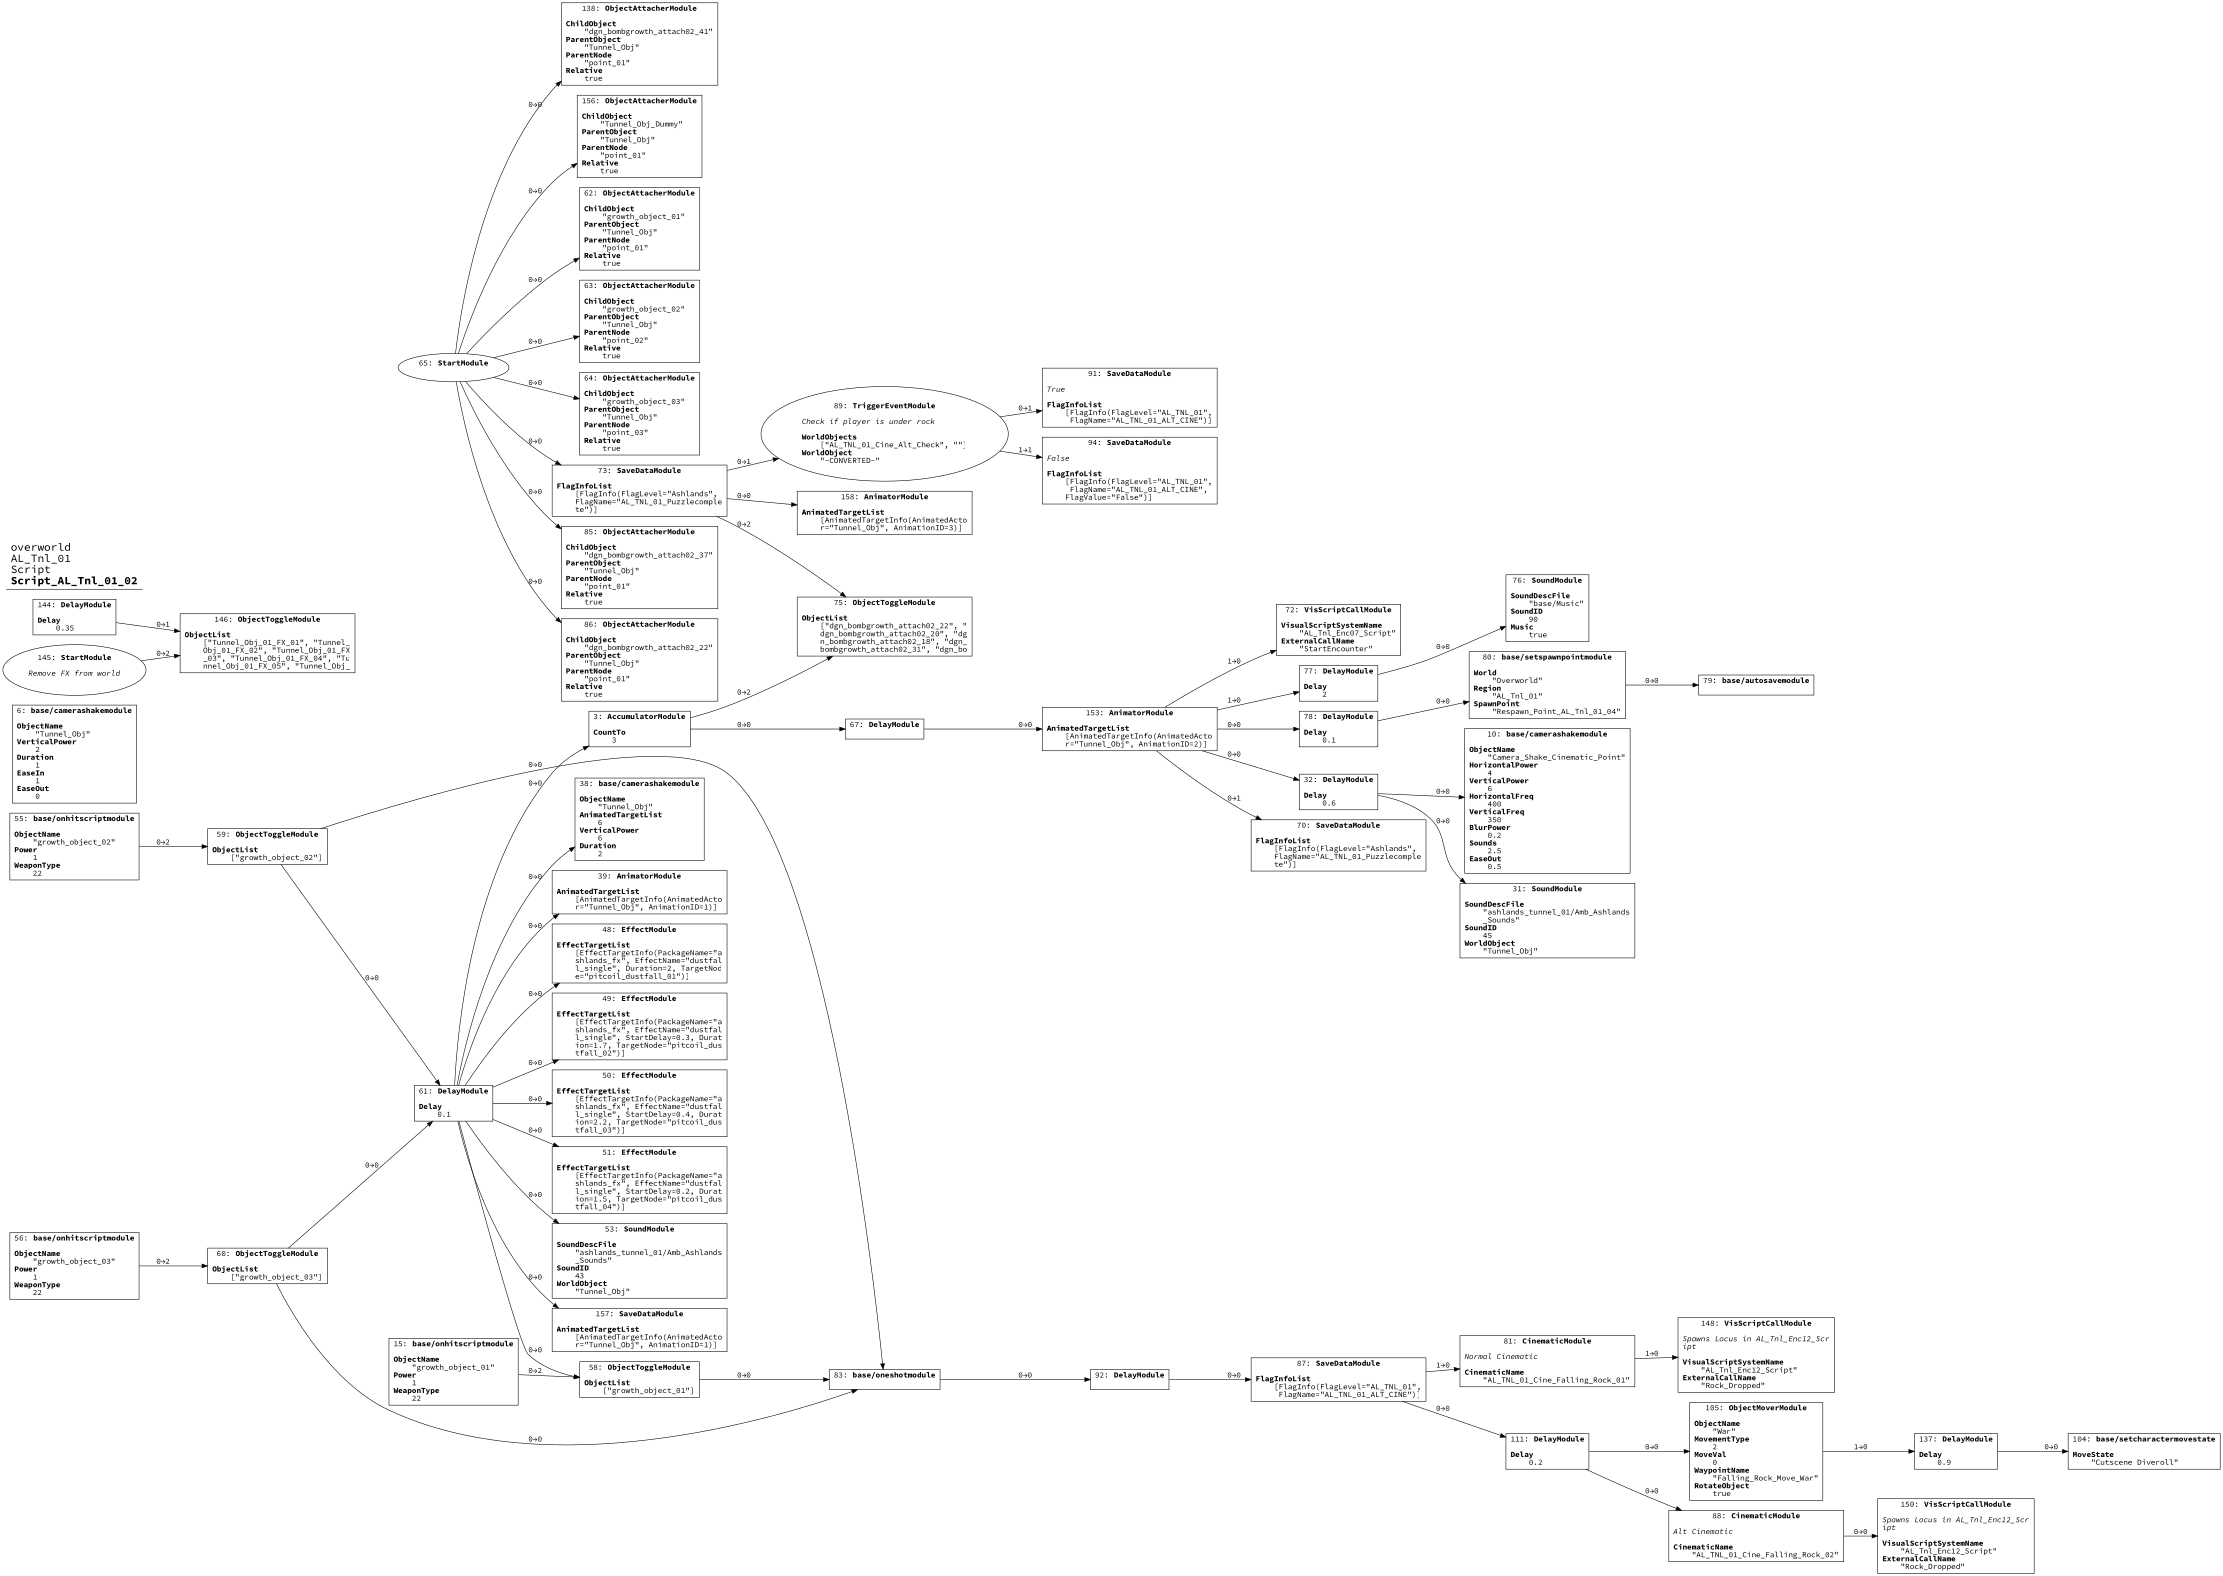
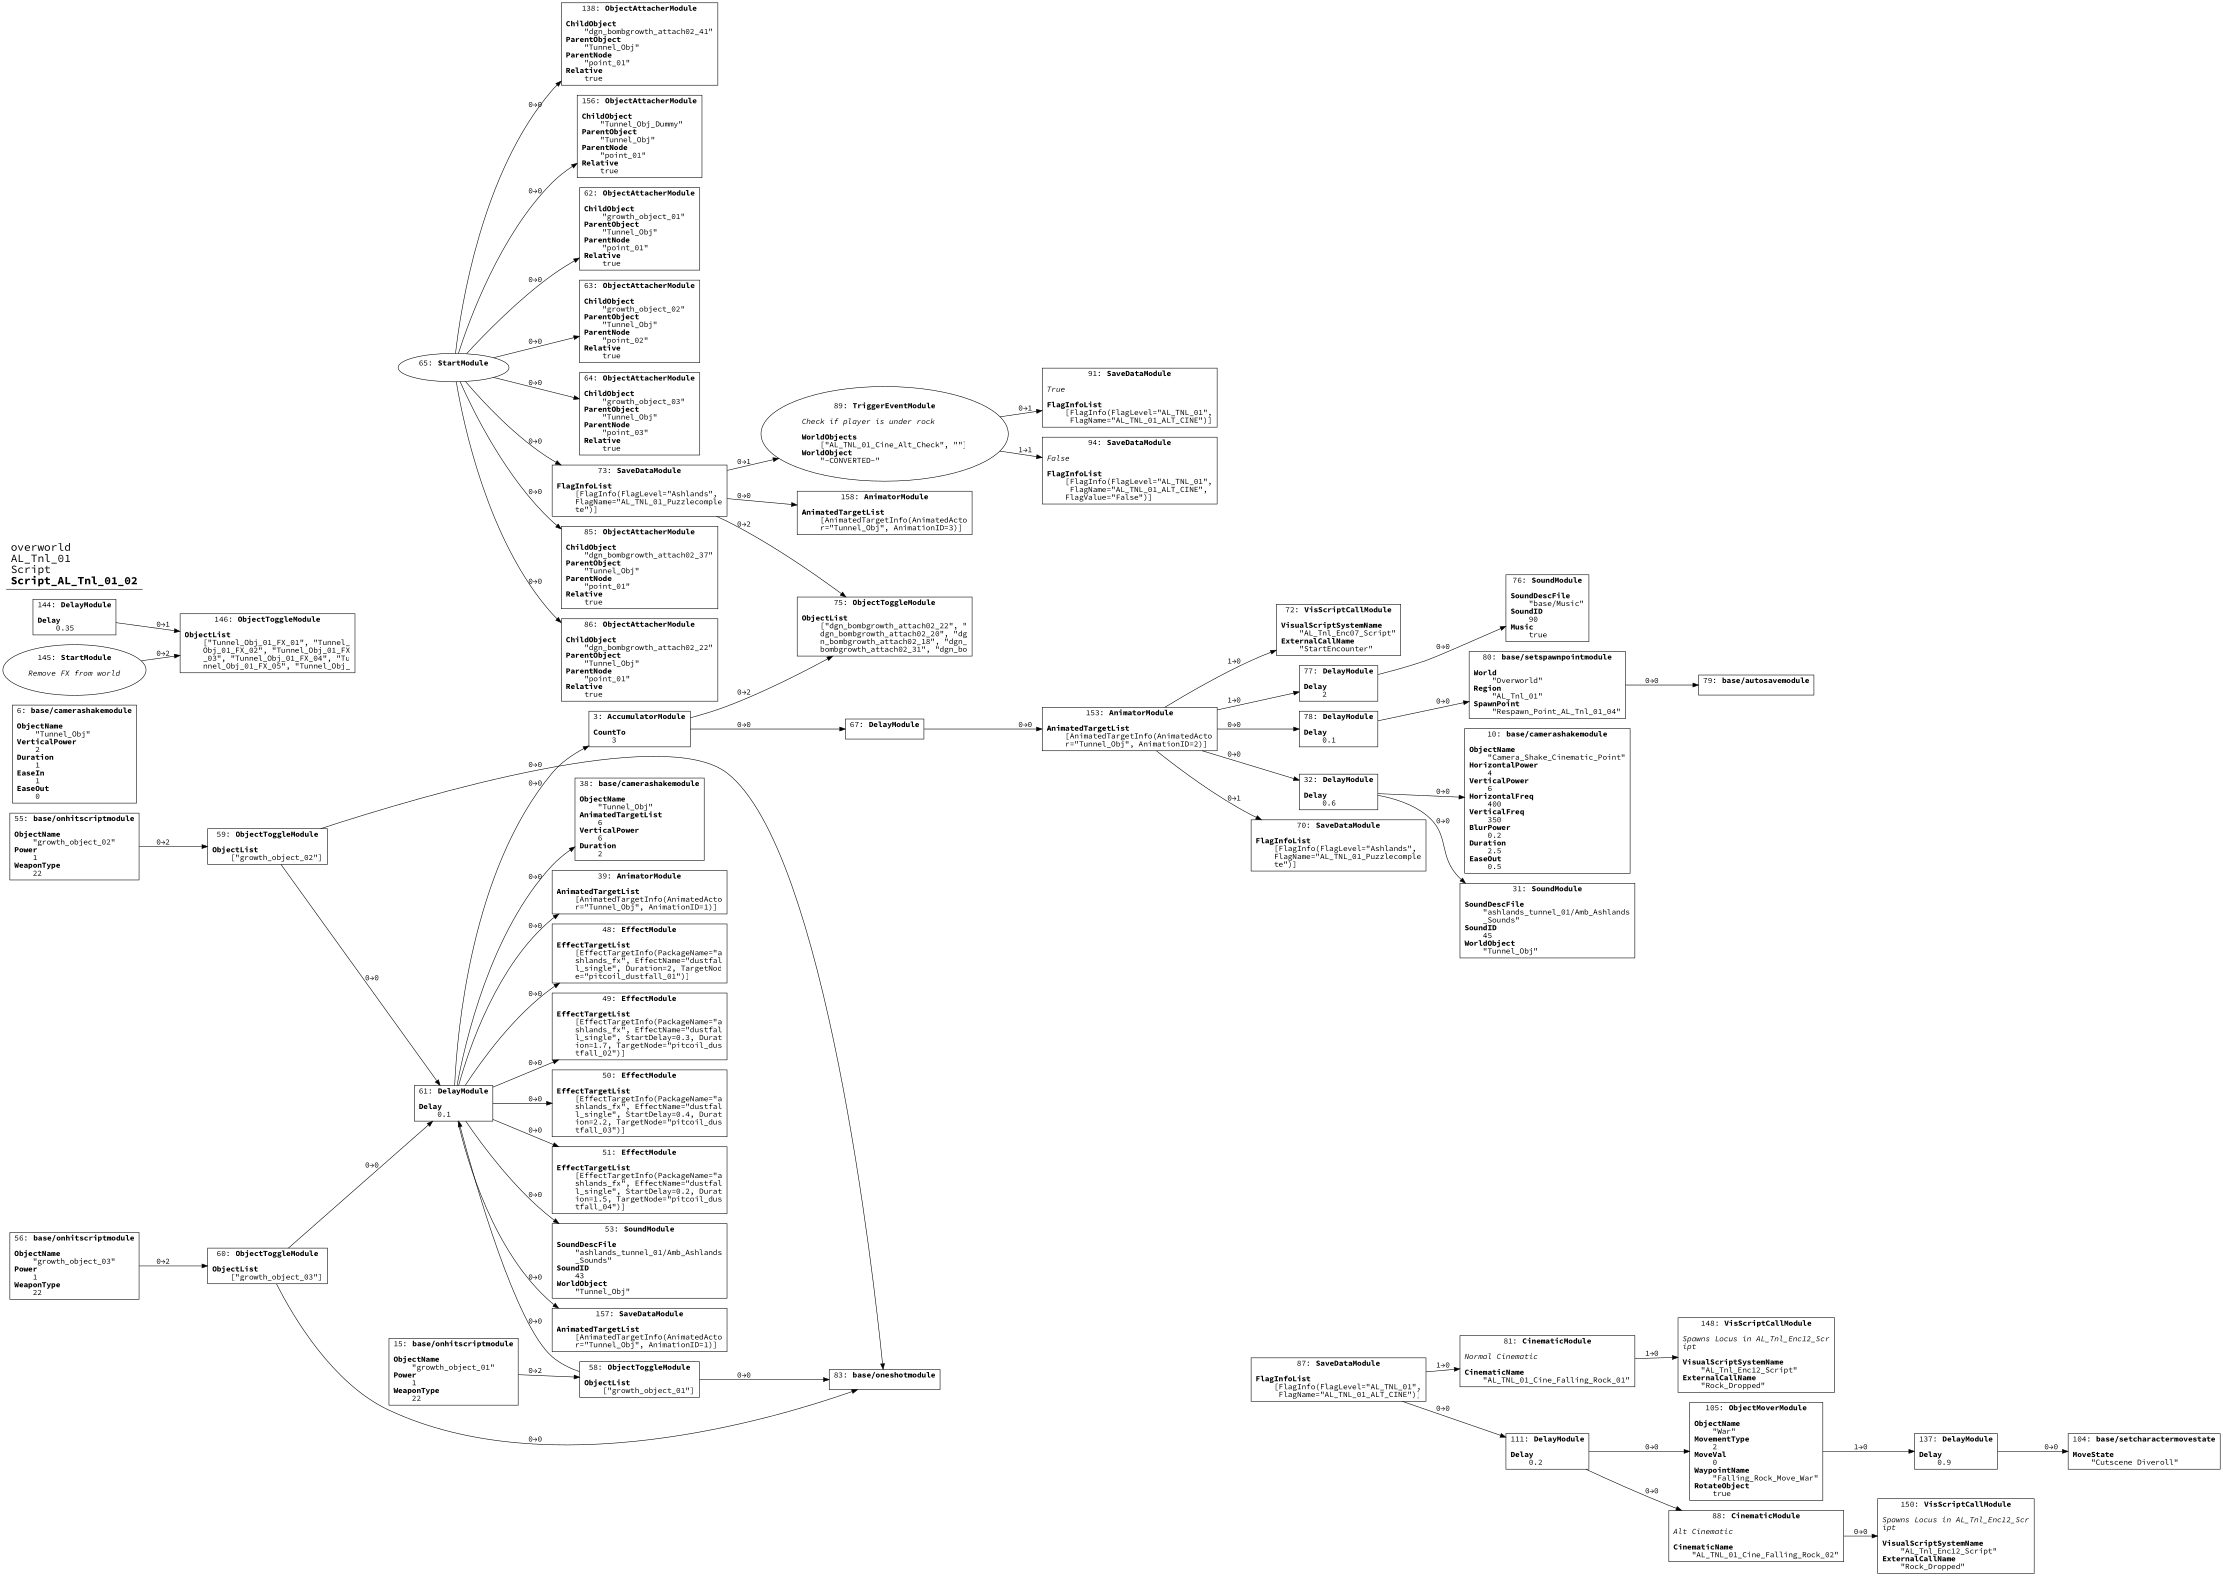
(1483, 843) -> (1488, 843)
(498, 1263) -> (502, 1261)
(1130, 1380) -> none
